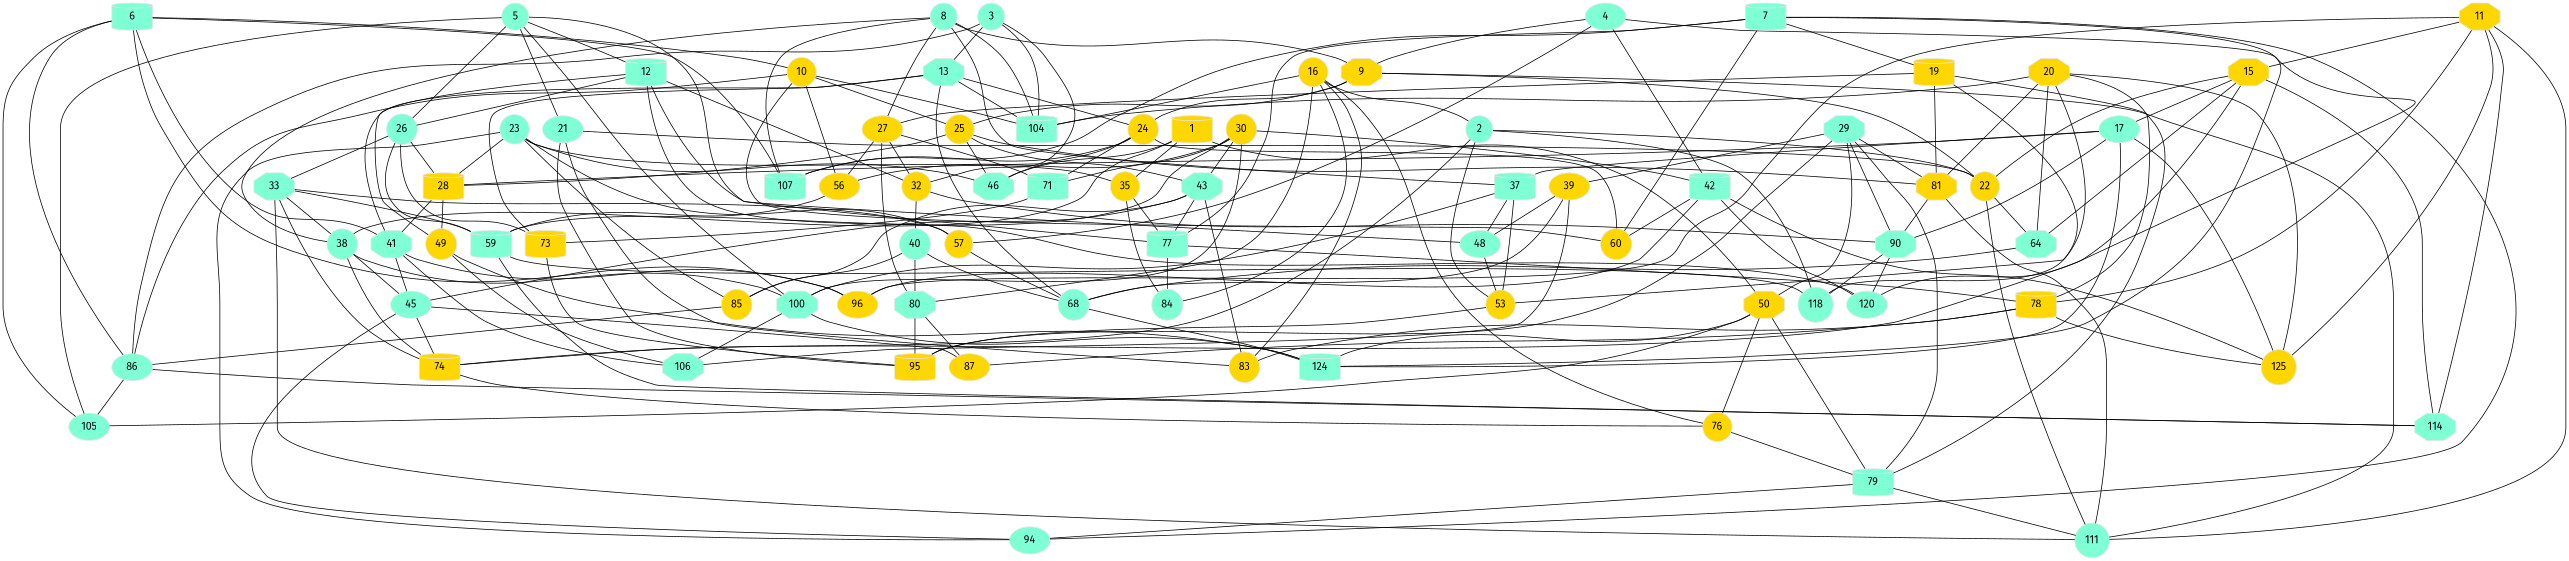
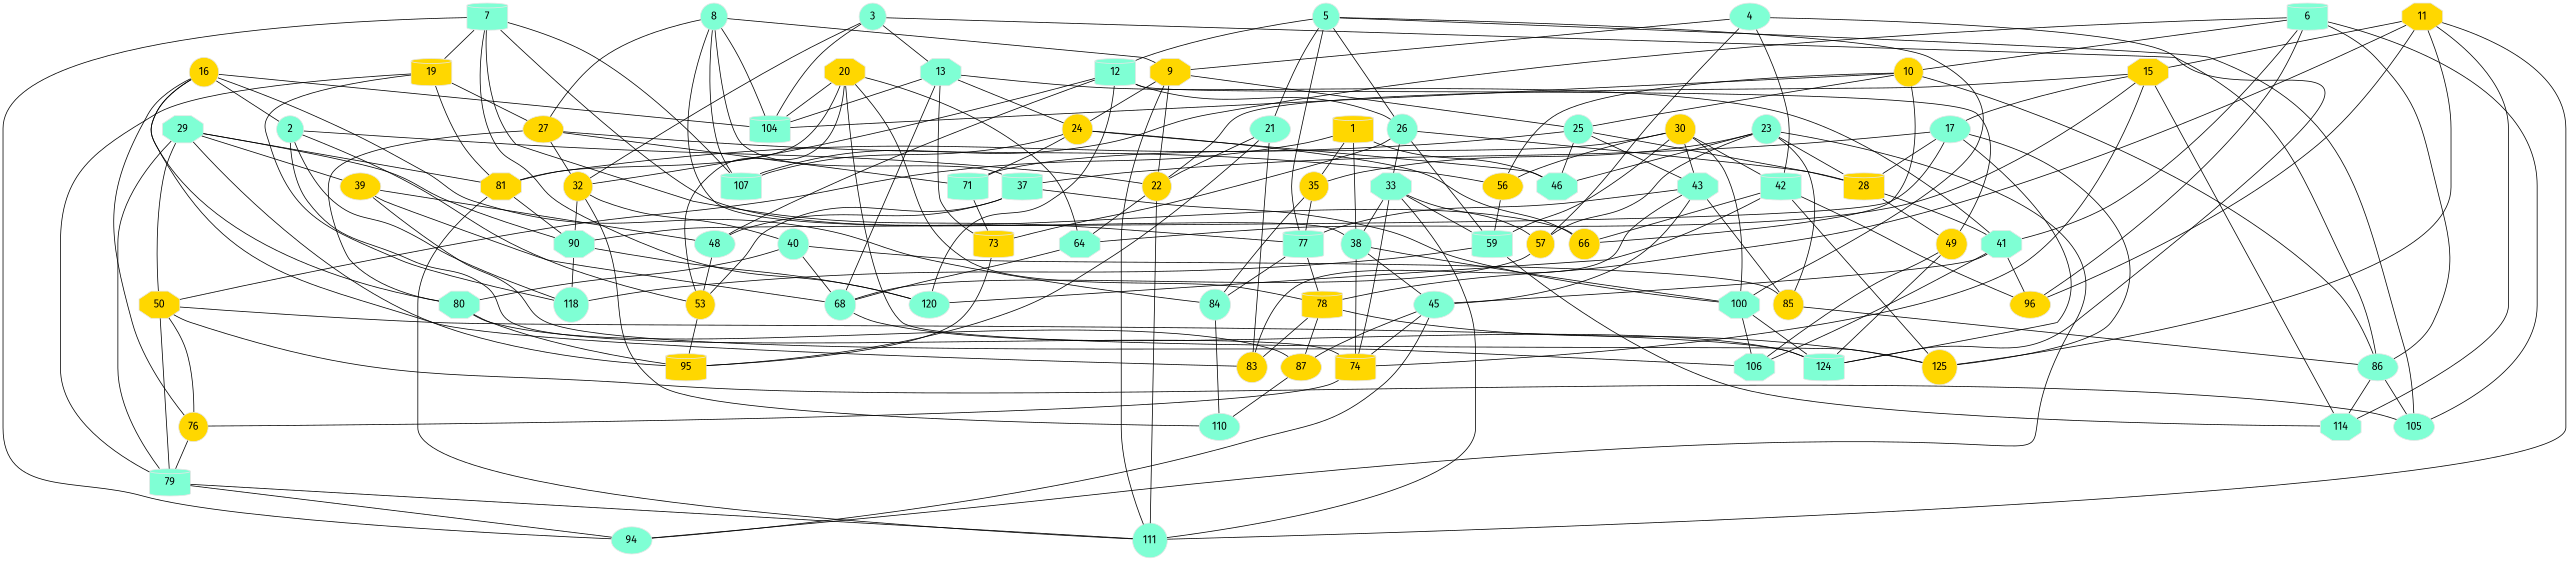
(960, 129) -> (1578, 129)
(1616, 244) -> (1584, 244)
none -> (1219, 427)
